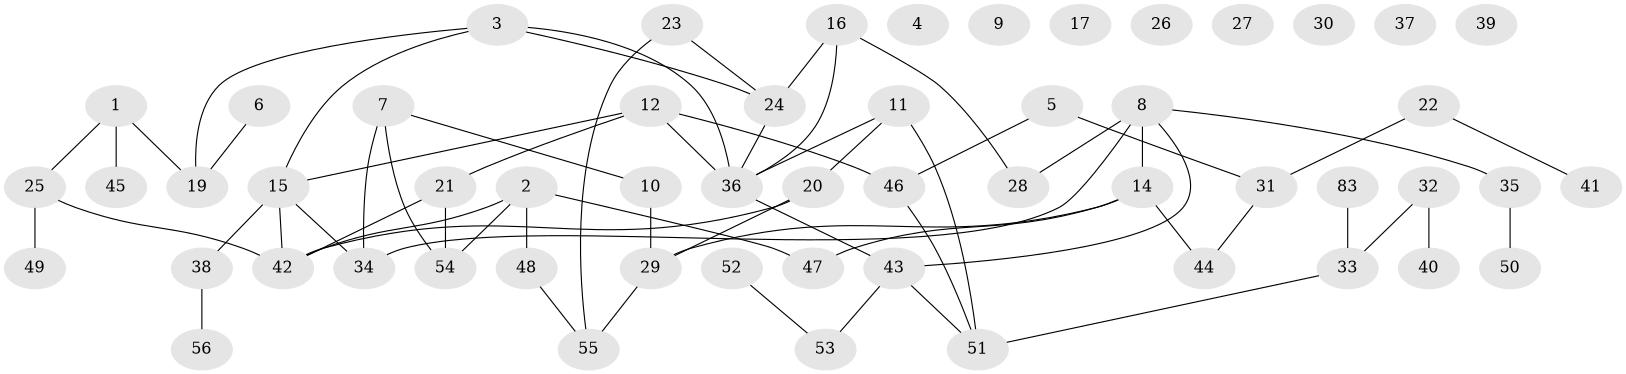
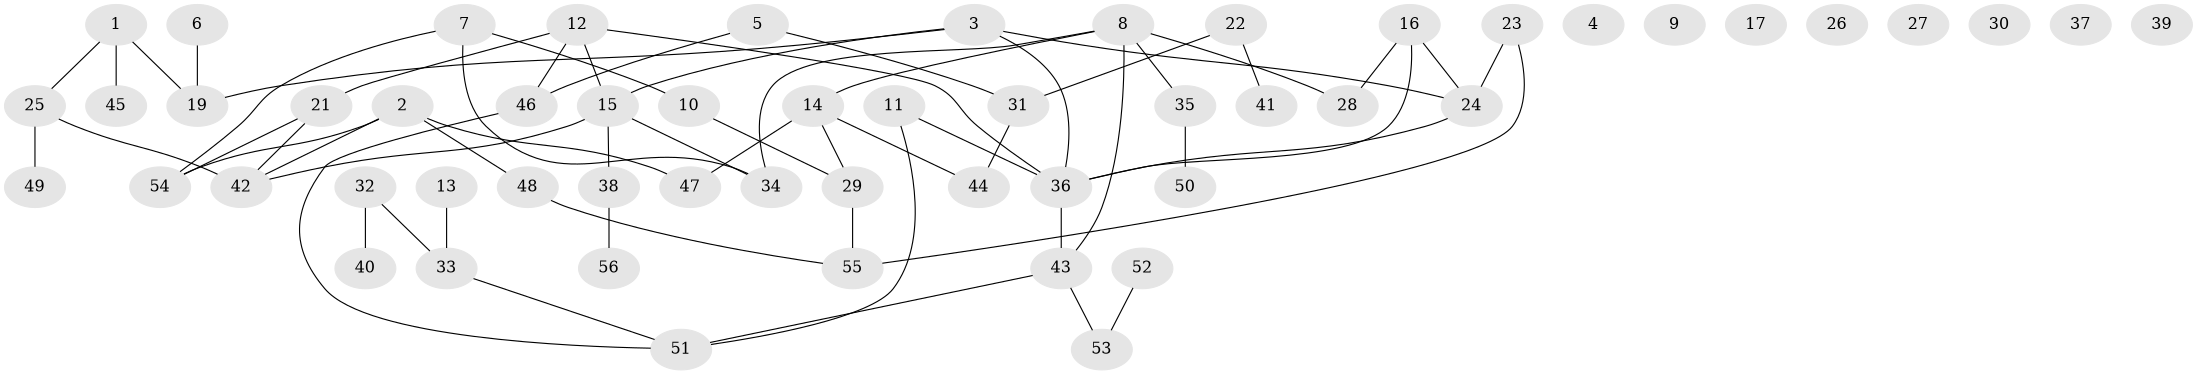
(813, 187) -> none
(1348, 187) -> (447, 187)
